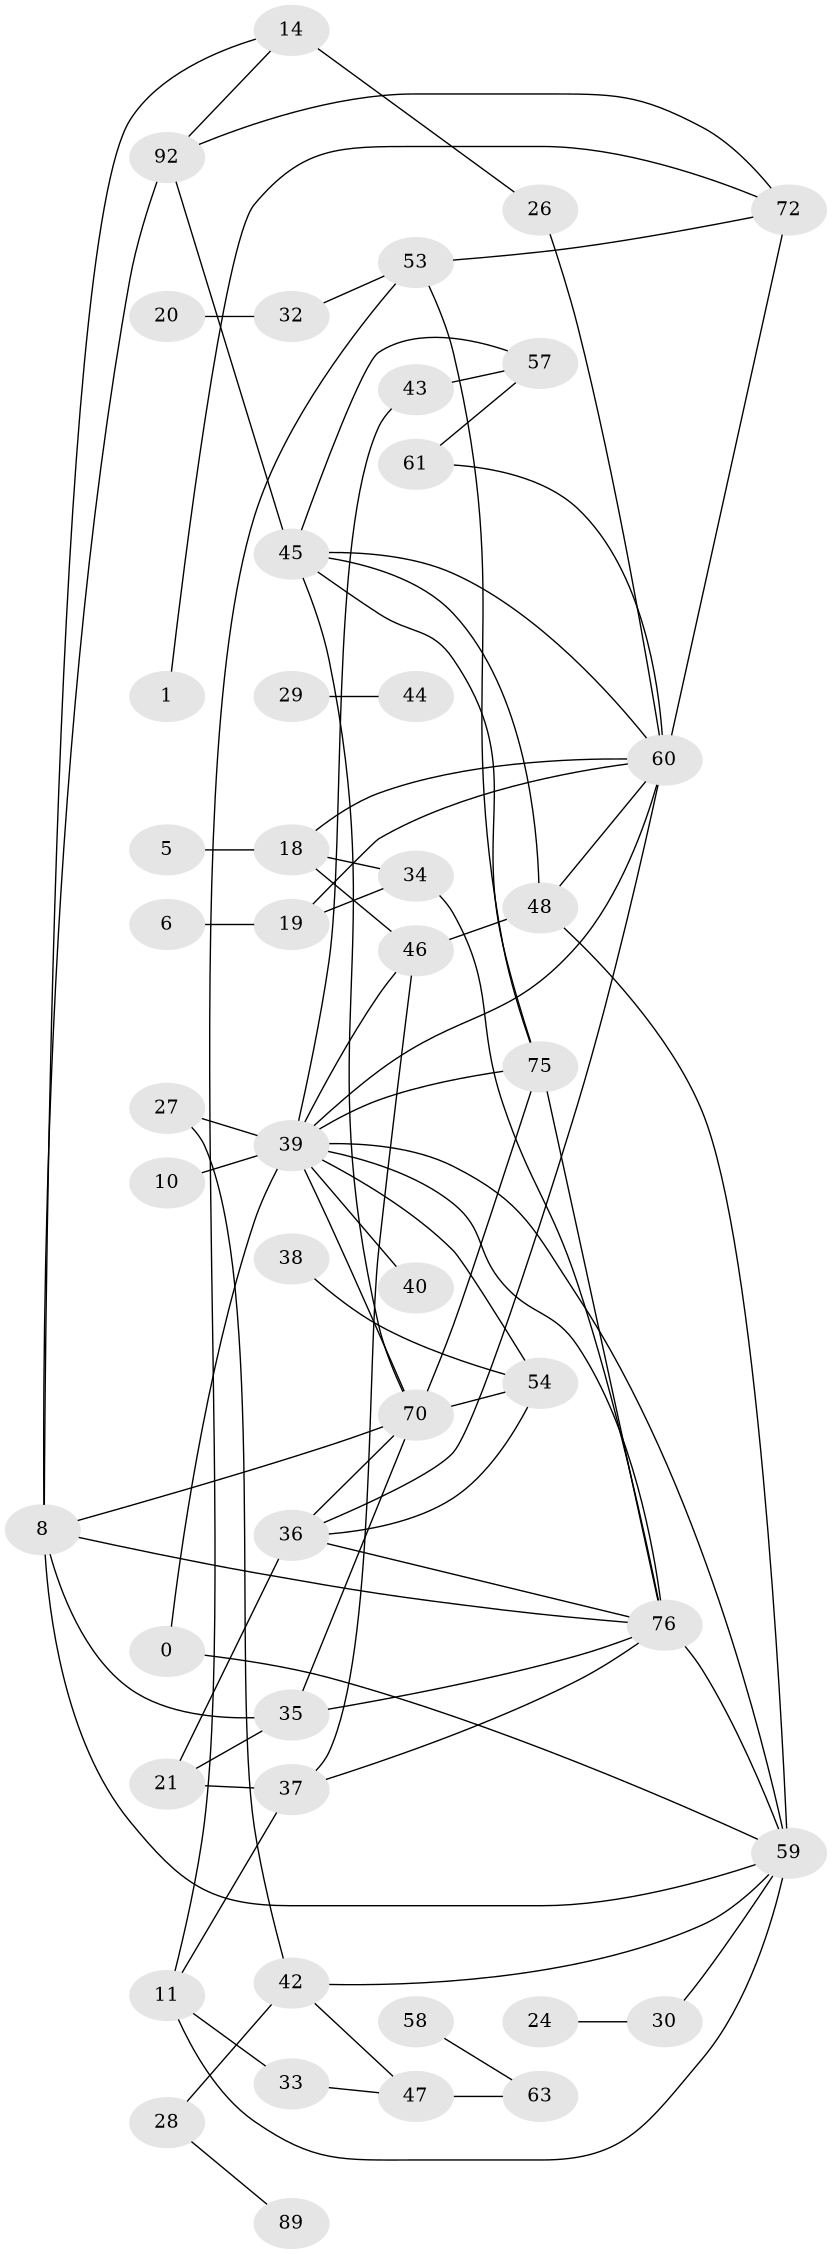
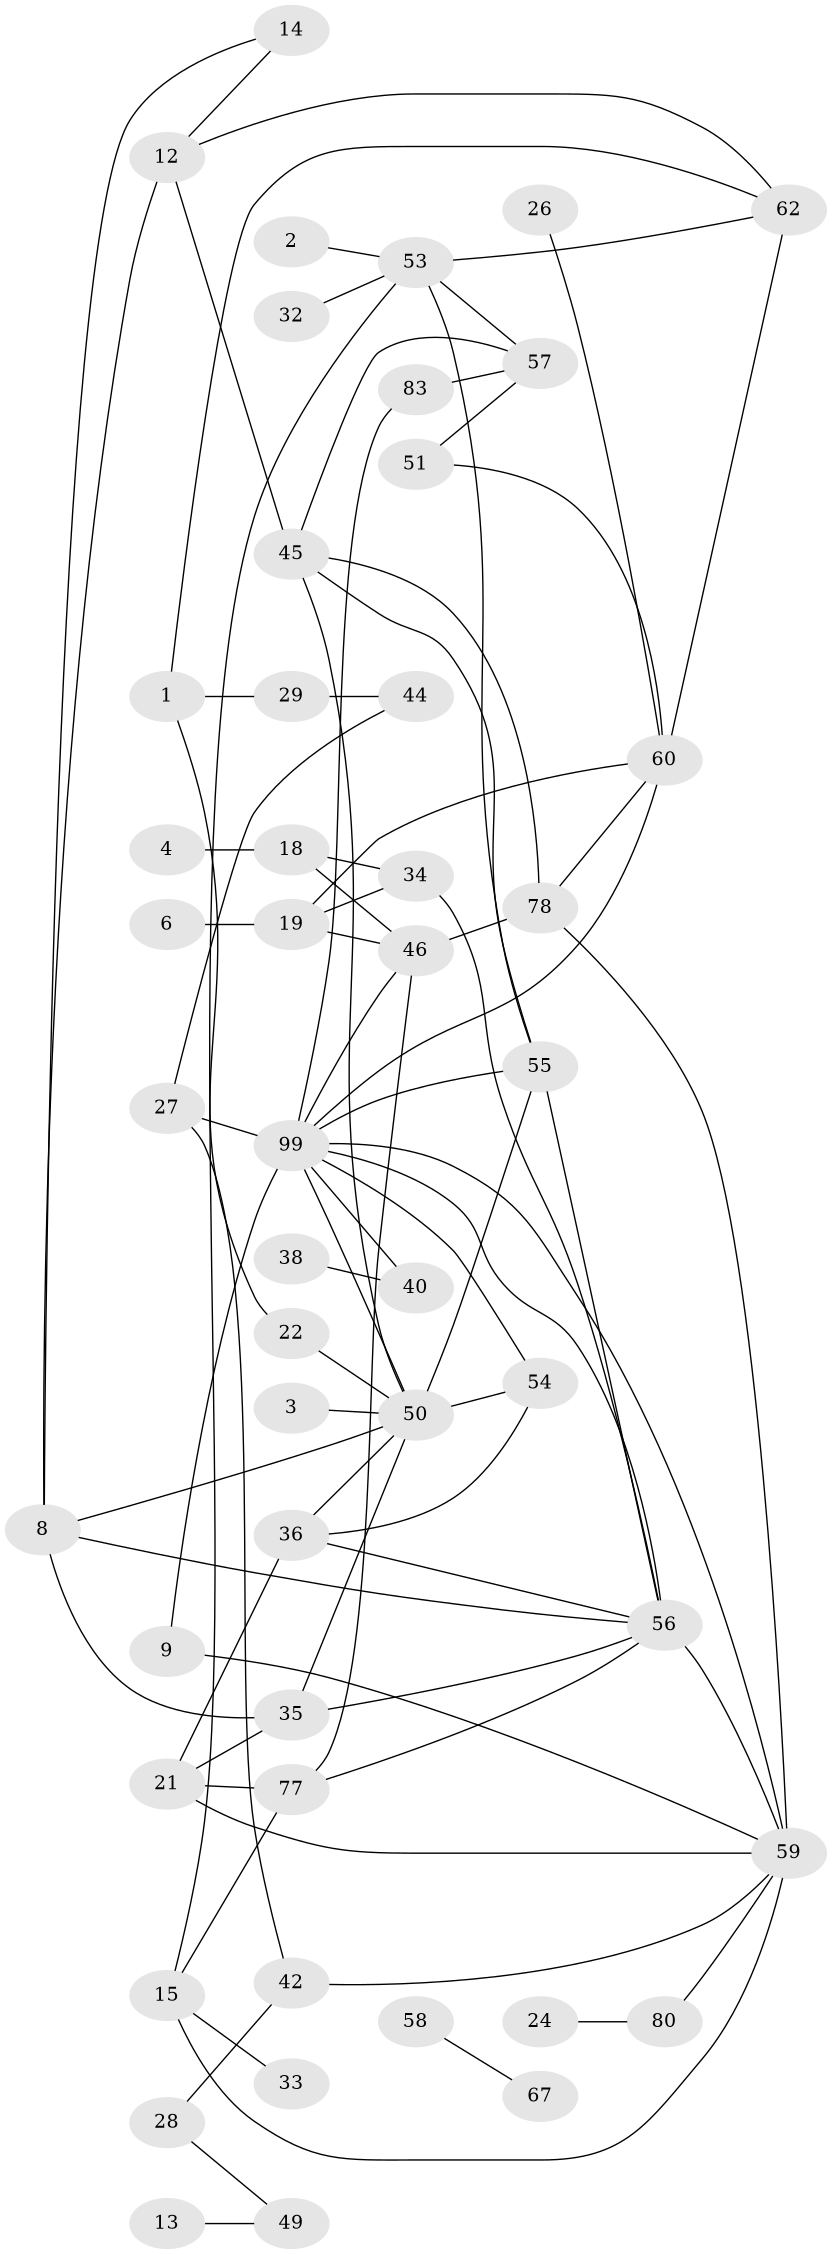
(416, 120) -> none
(167, 158) -> (167, 158)
(789, 210) -> (789, 210)
none -> (292, 242)
none -> (478, 313)
(167, 316) -> none
(416, 390) -> (416, 390)
(416, 464) -> (416, 464)
(509, 606) -> none
none -> (233, 696)
(465, 771) -> none
(167, 850) -> (167, 850)
none -> (234, 867)
(540, 908) -> (540, 908)
none -> (362, 939)
(540, 1067) -> (540, 1067)
(292, 1146) -> (292, 1146)
(556, 1174) -> none
(167, 1183) -> none
none -> (292, 1334)
(404, 1338) -> (341, 1270)
none -> (292, 1408)
(416, 1415) -> (416, 1415)
(665, 1625) -> (665, 1625)
(167, 1651) -> (167, 1651)
(292, 1790) -> (292, 1790)
(288, 1906) -> (469, 1853)
(167, 1996) -> (167, 1996)
(665, 2022) -> (665, 2022)
(416, 2096) -> none
(540, 2096) -> (540, 2096)
none -> (167, 2224)
(292, 2224) -> (292, 2224)
